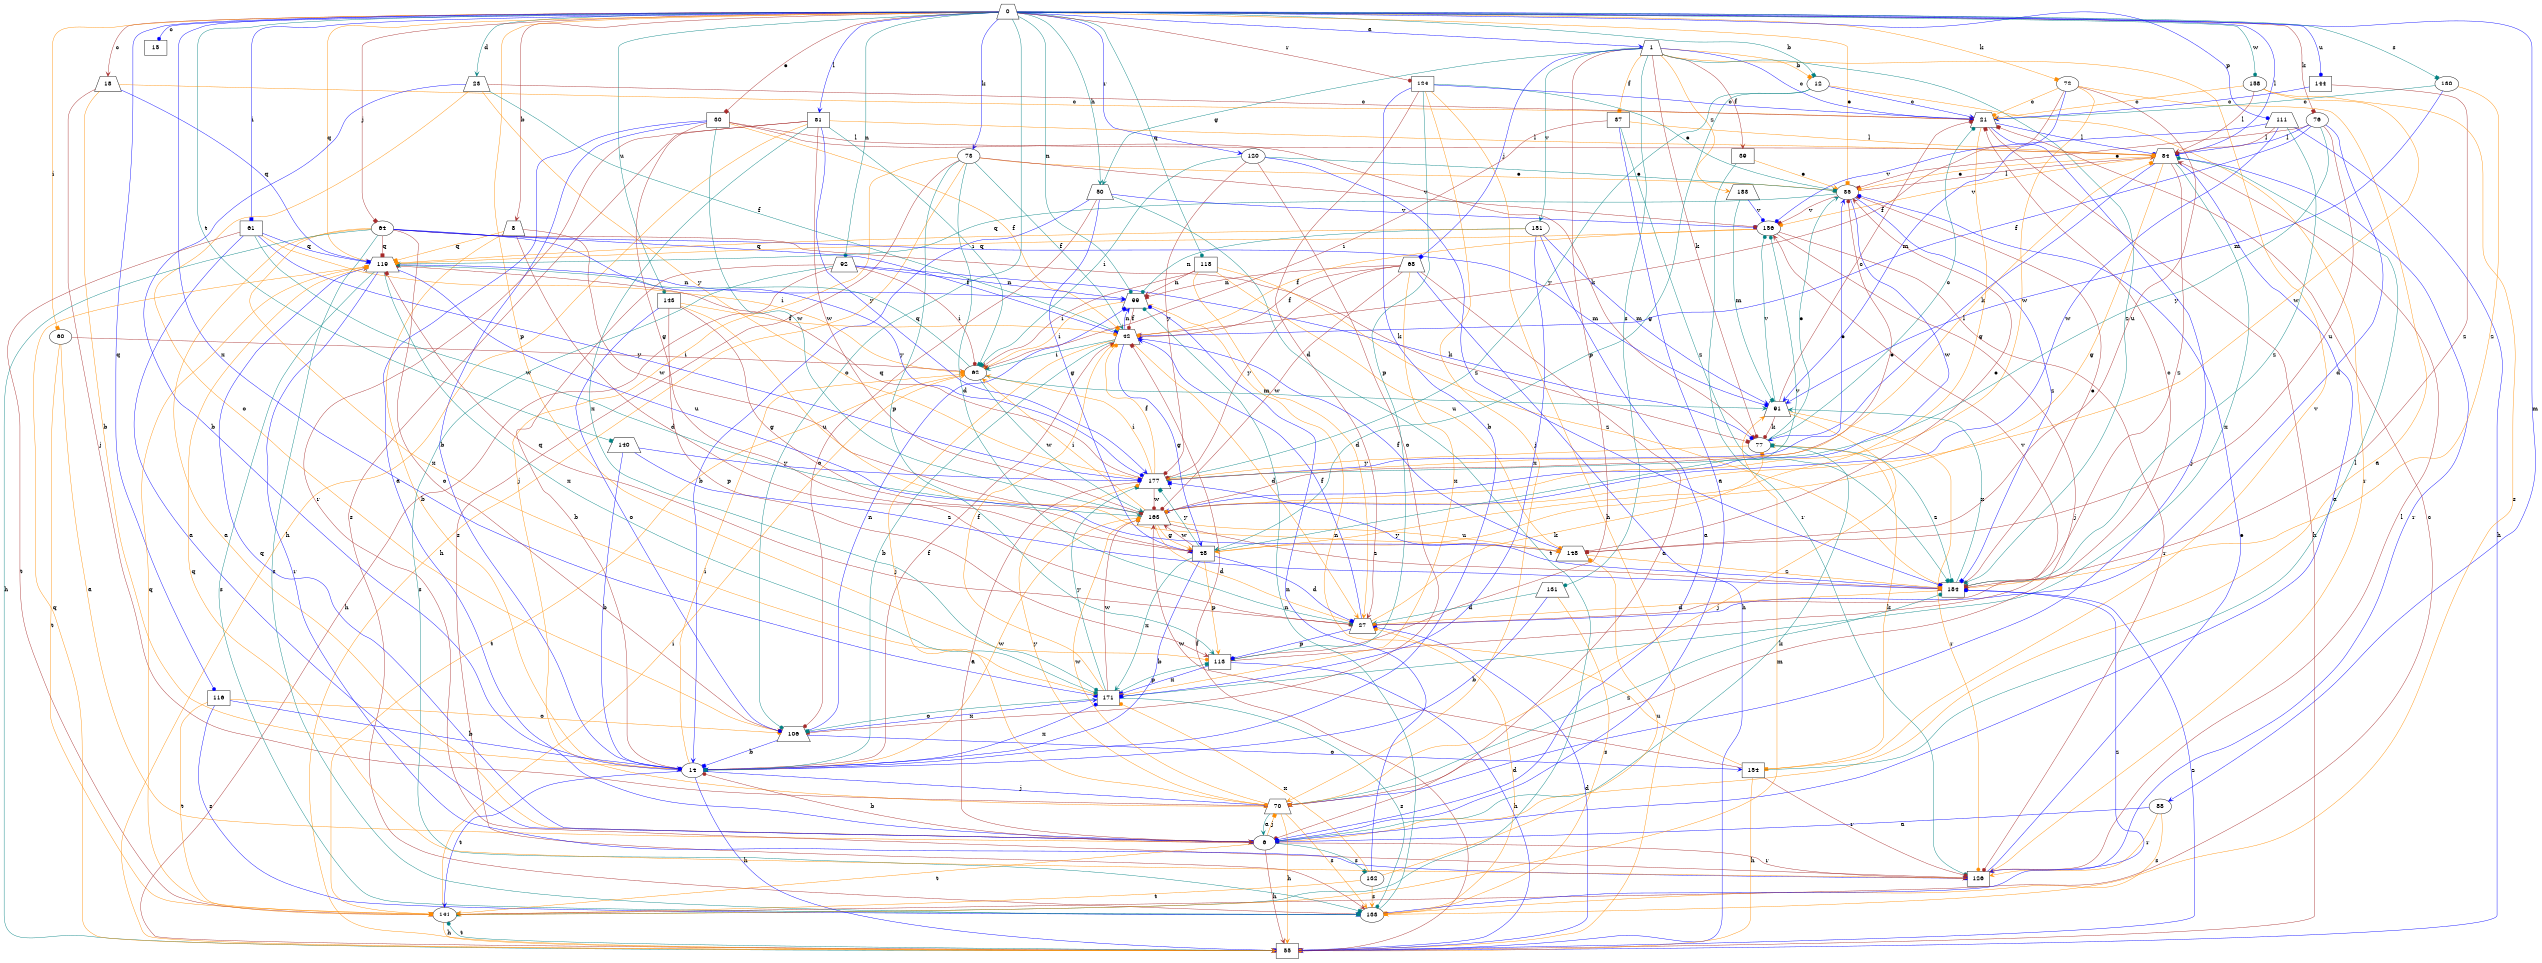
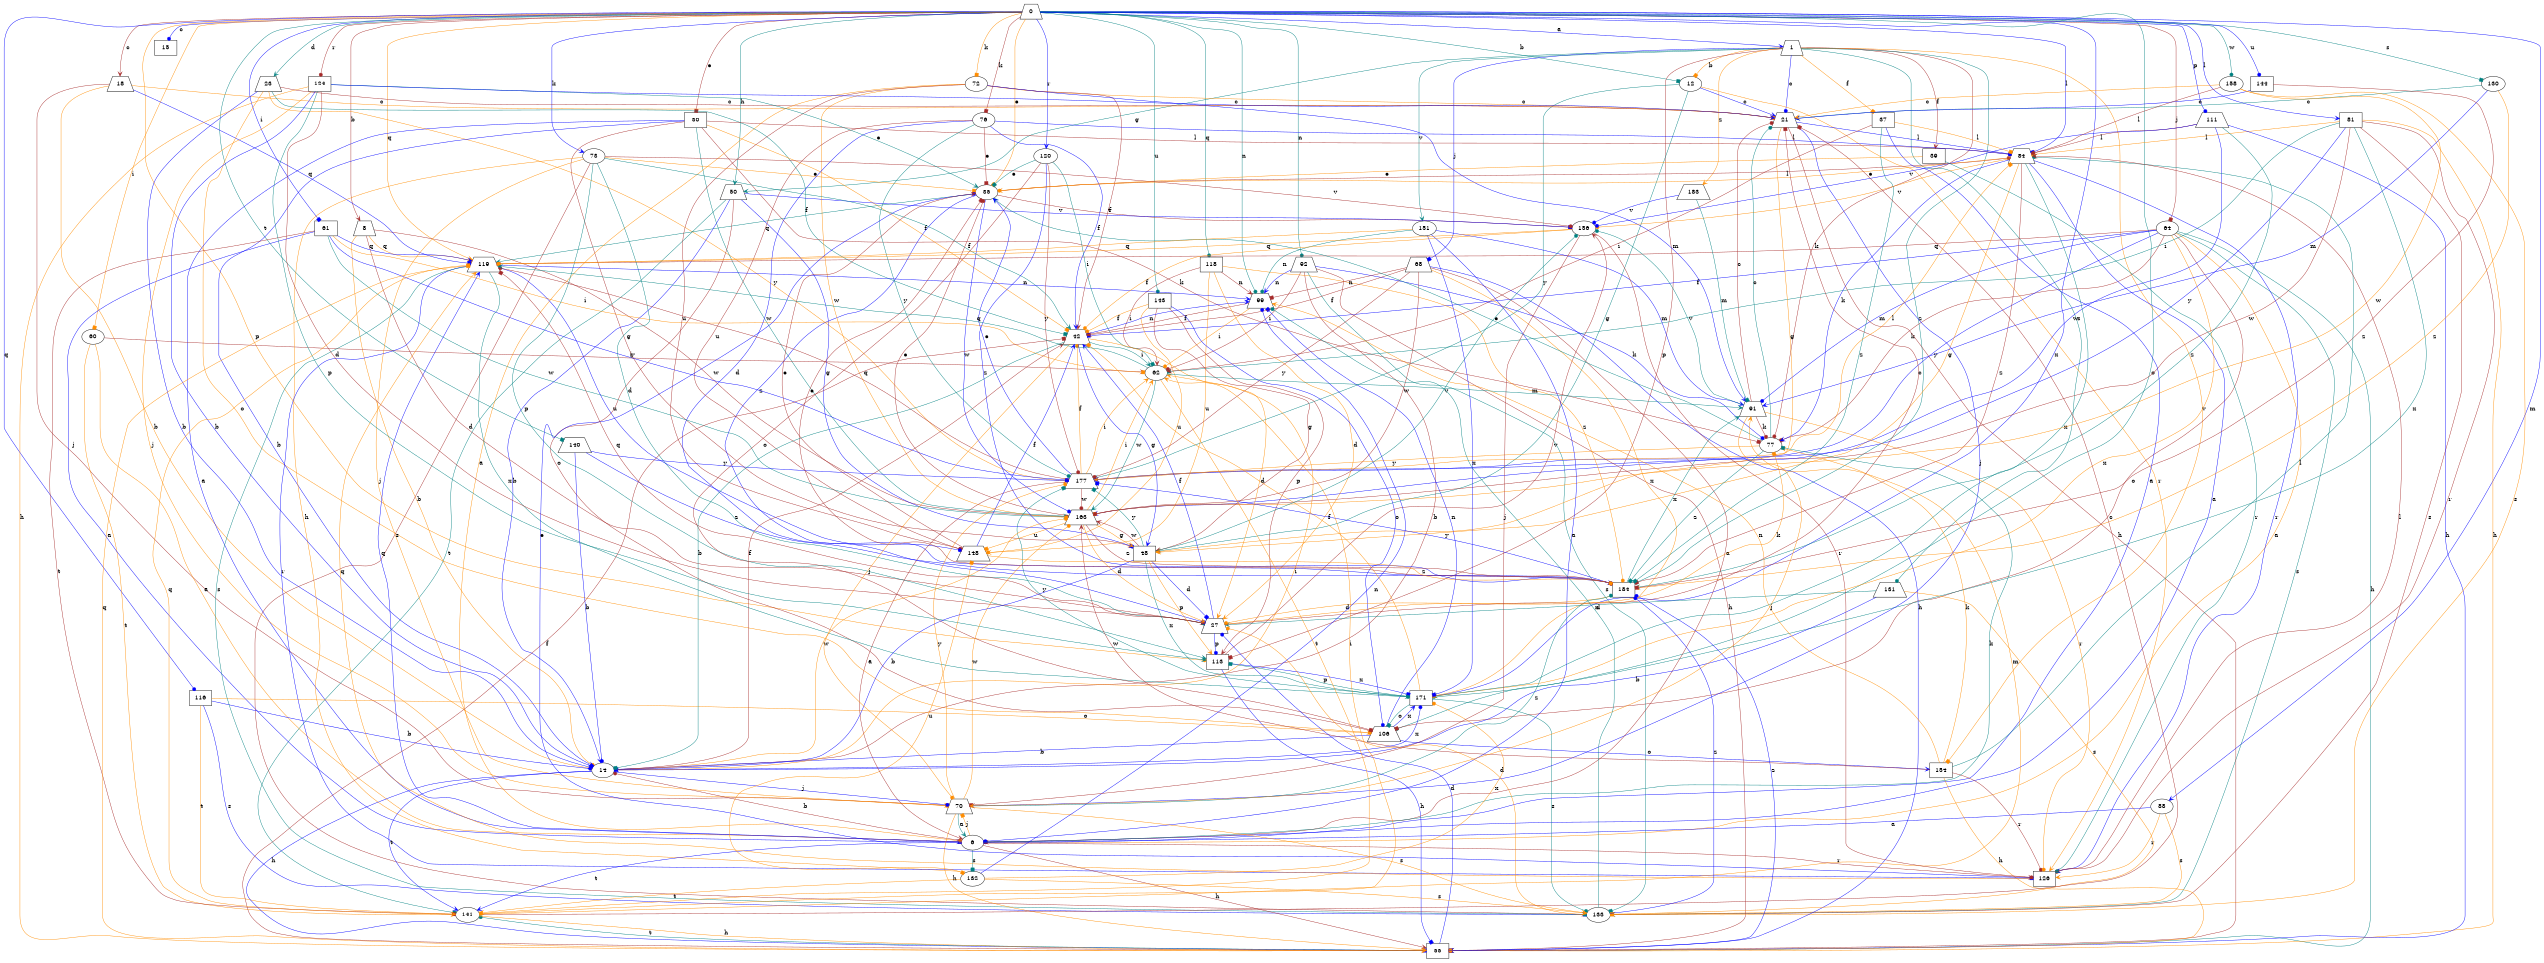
(2004, 171) -> (1502, 175)
(1105, 604) -> none
(316, 844) -> (317, 674)
(857, 879) -> (718, 853)
